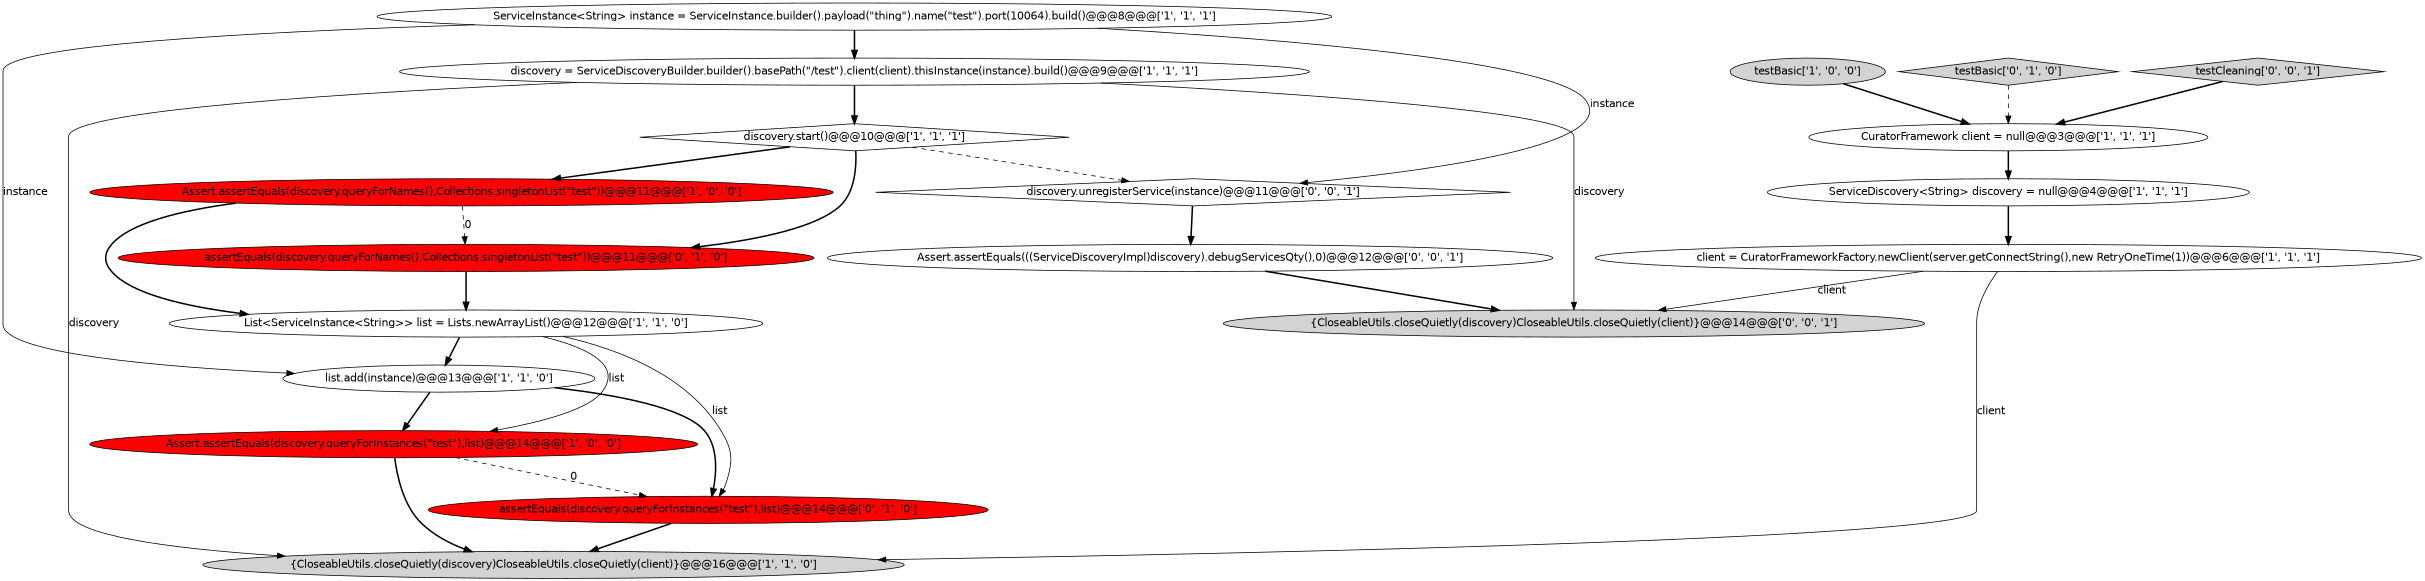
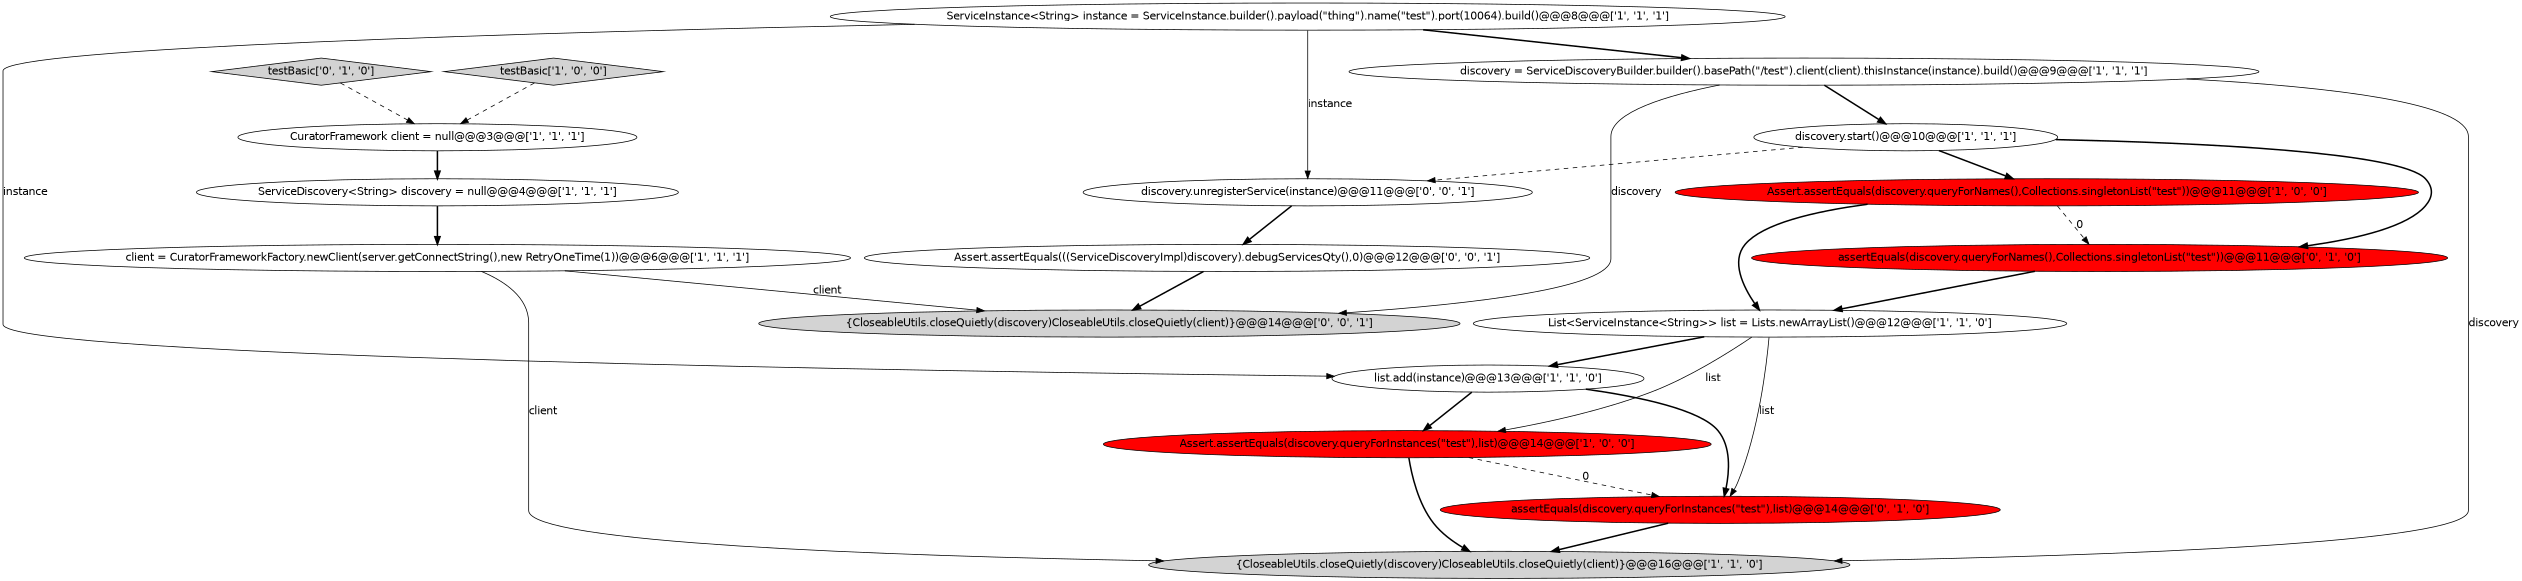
(1808, 72) -> (554, 72)
(2258, 72) -> none
(1903, 103) -> (501, 102)
(854, 137) -> (1906, 137)
(1193, 192) -> (1308, 192)
